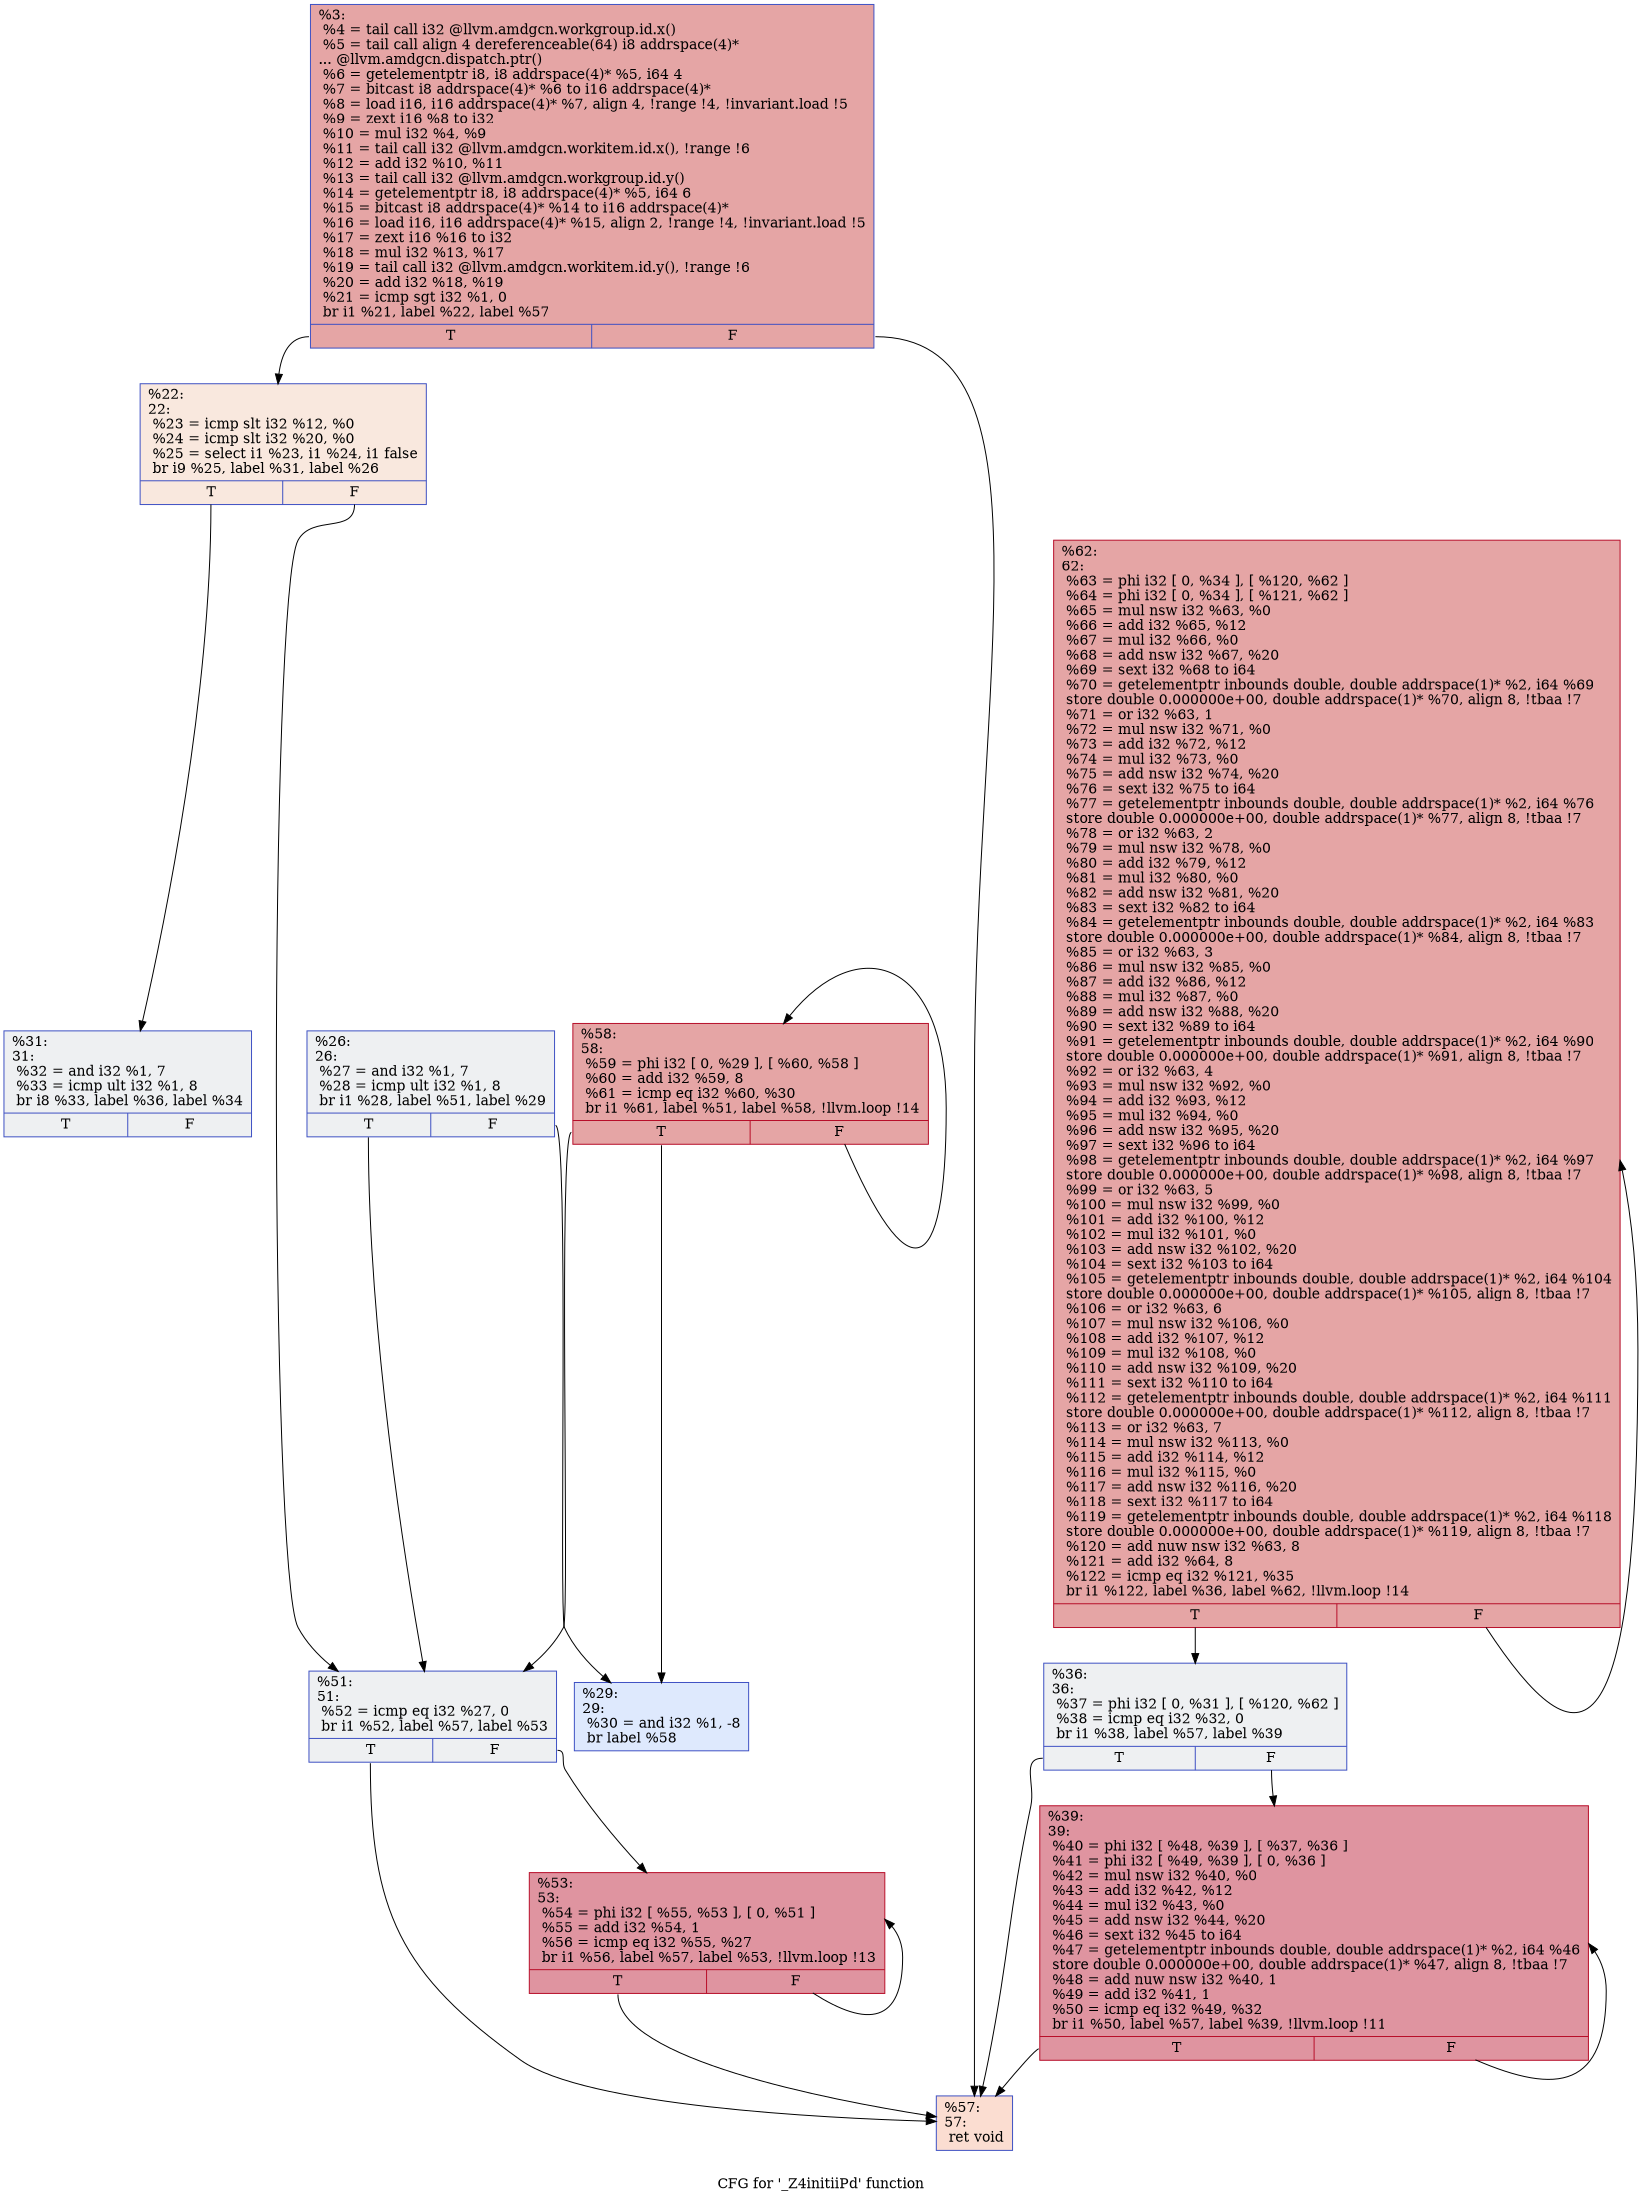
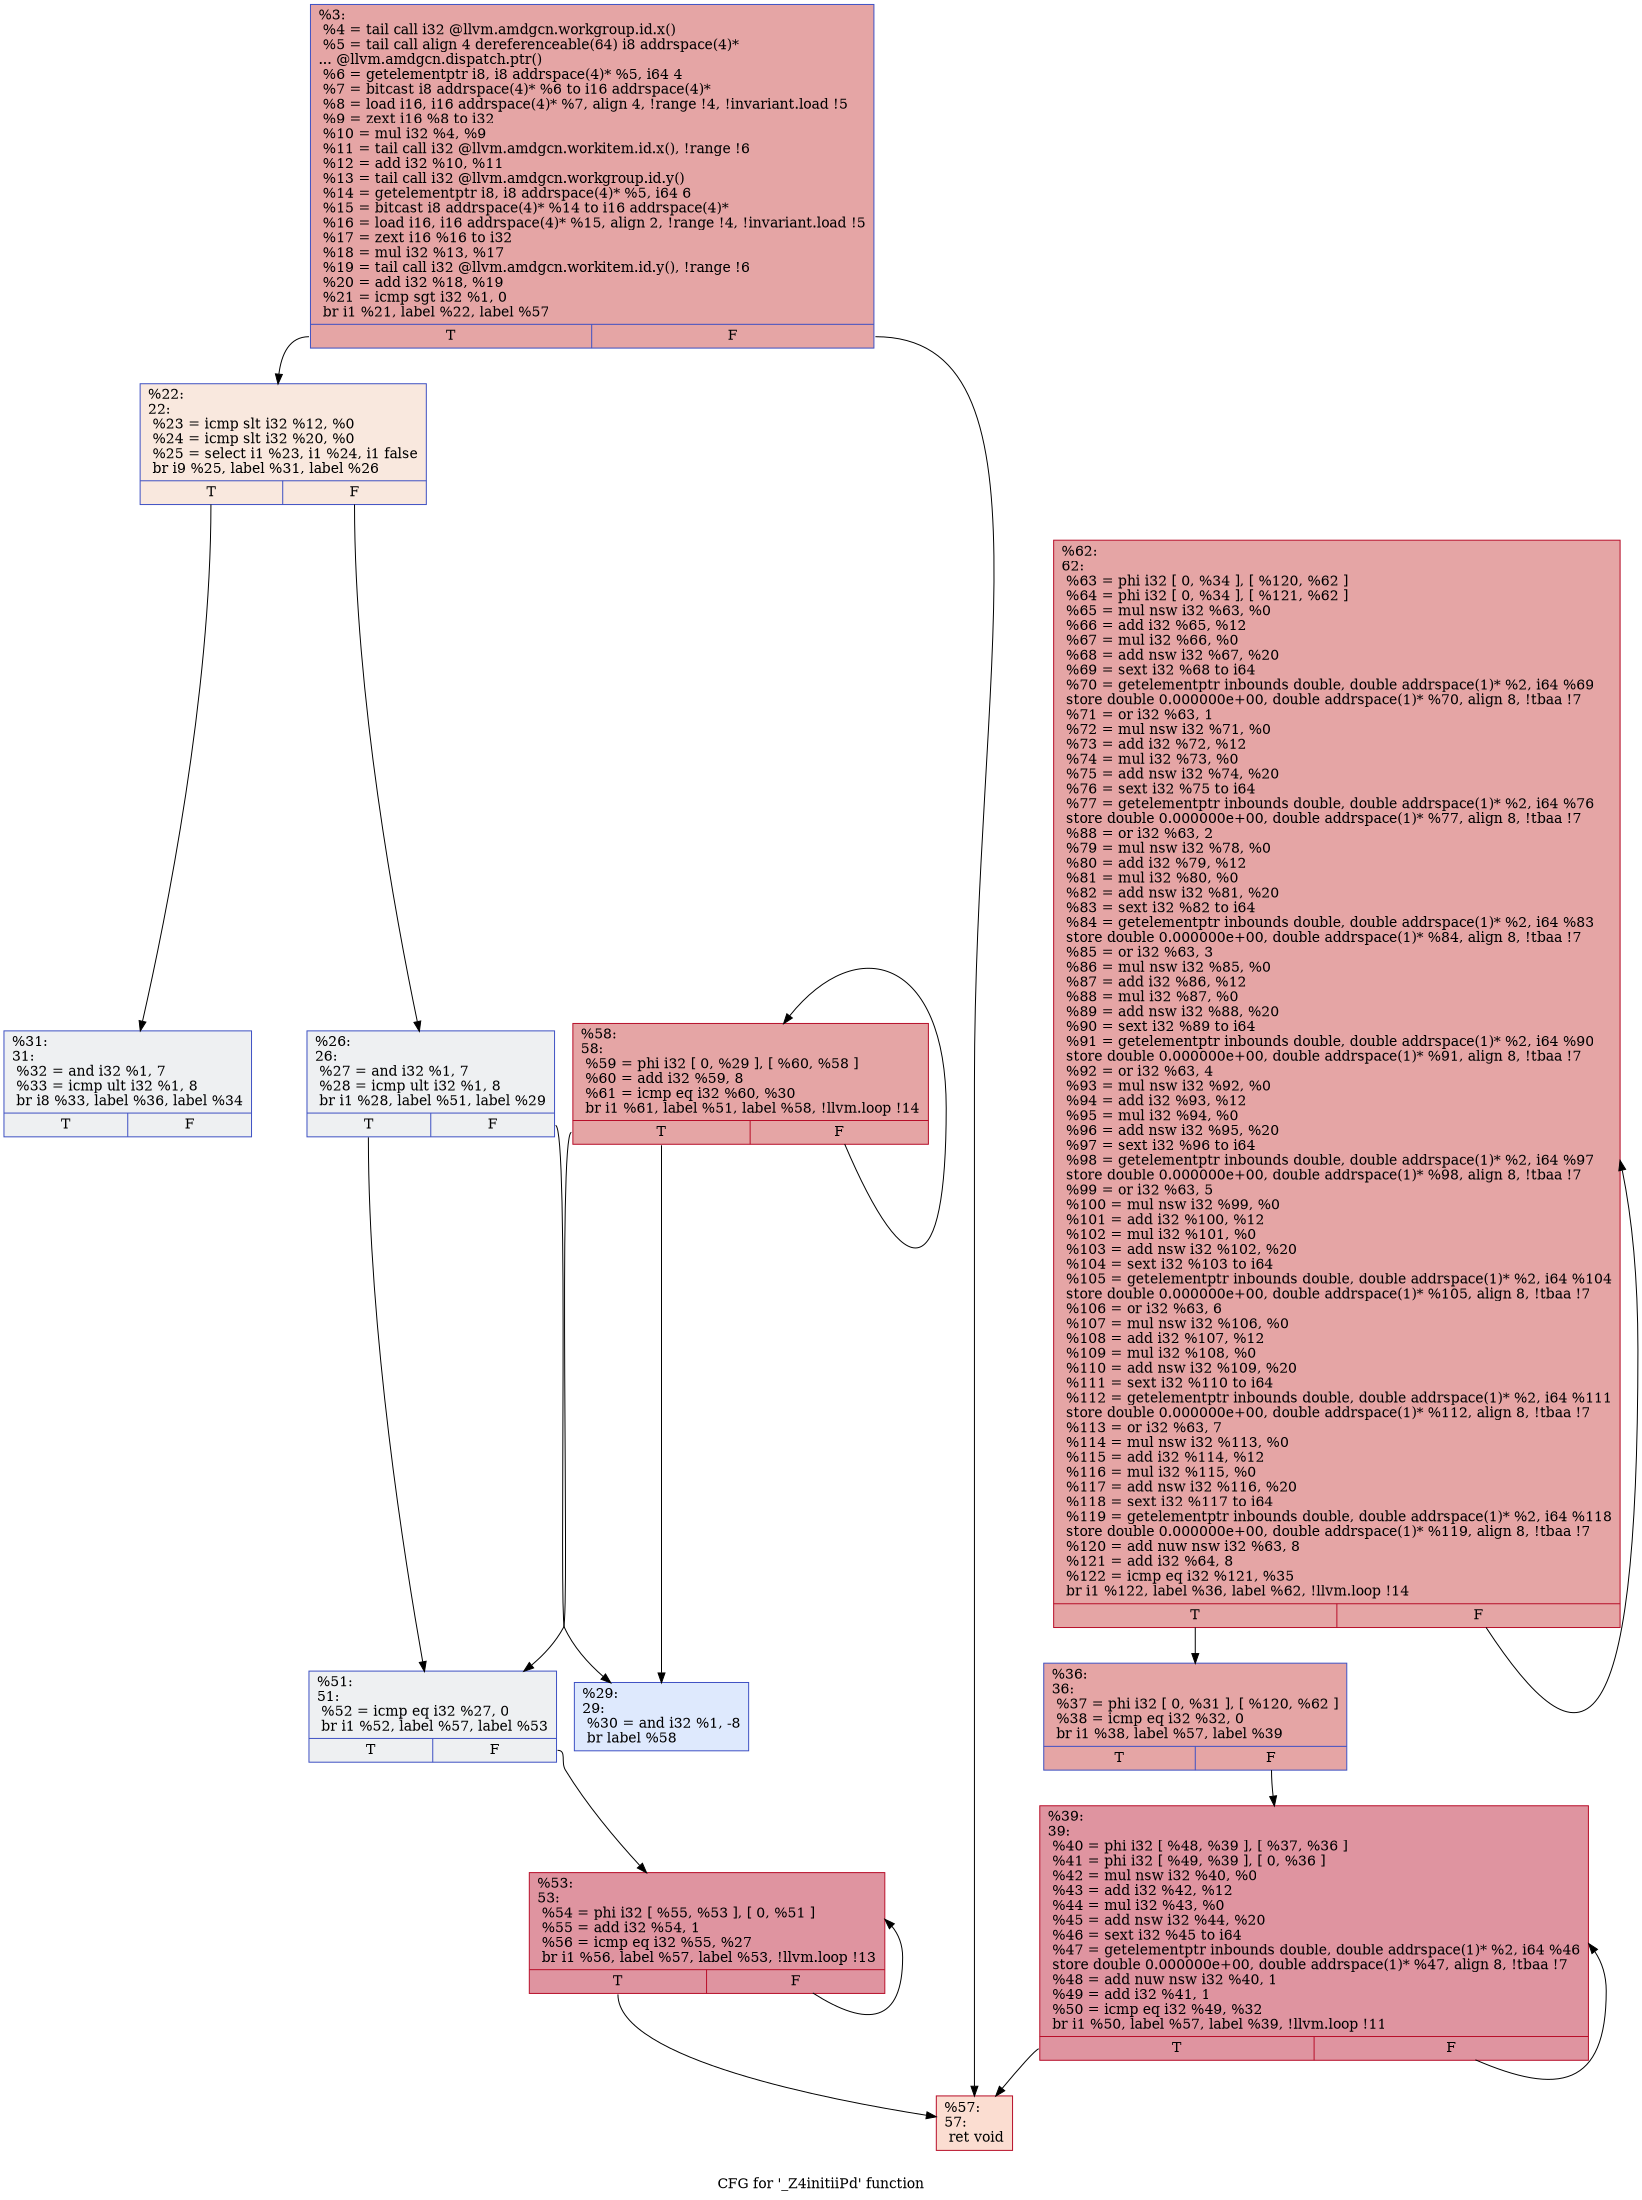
(1138, 834) -> (1138, 834)
(276, 1073) -> (374, 764)
(1195, 1717) -> (1195, 1717)
(1011, 1919) -> none
(548, 2074) -> none
(974, 2123) -> (974, 2123)
